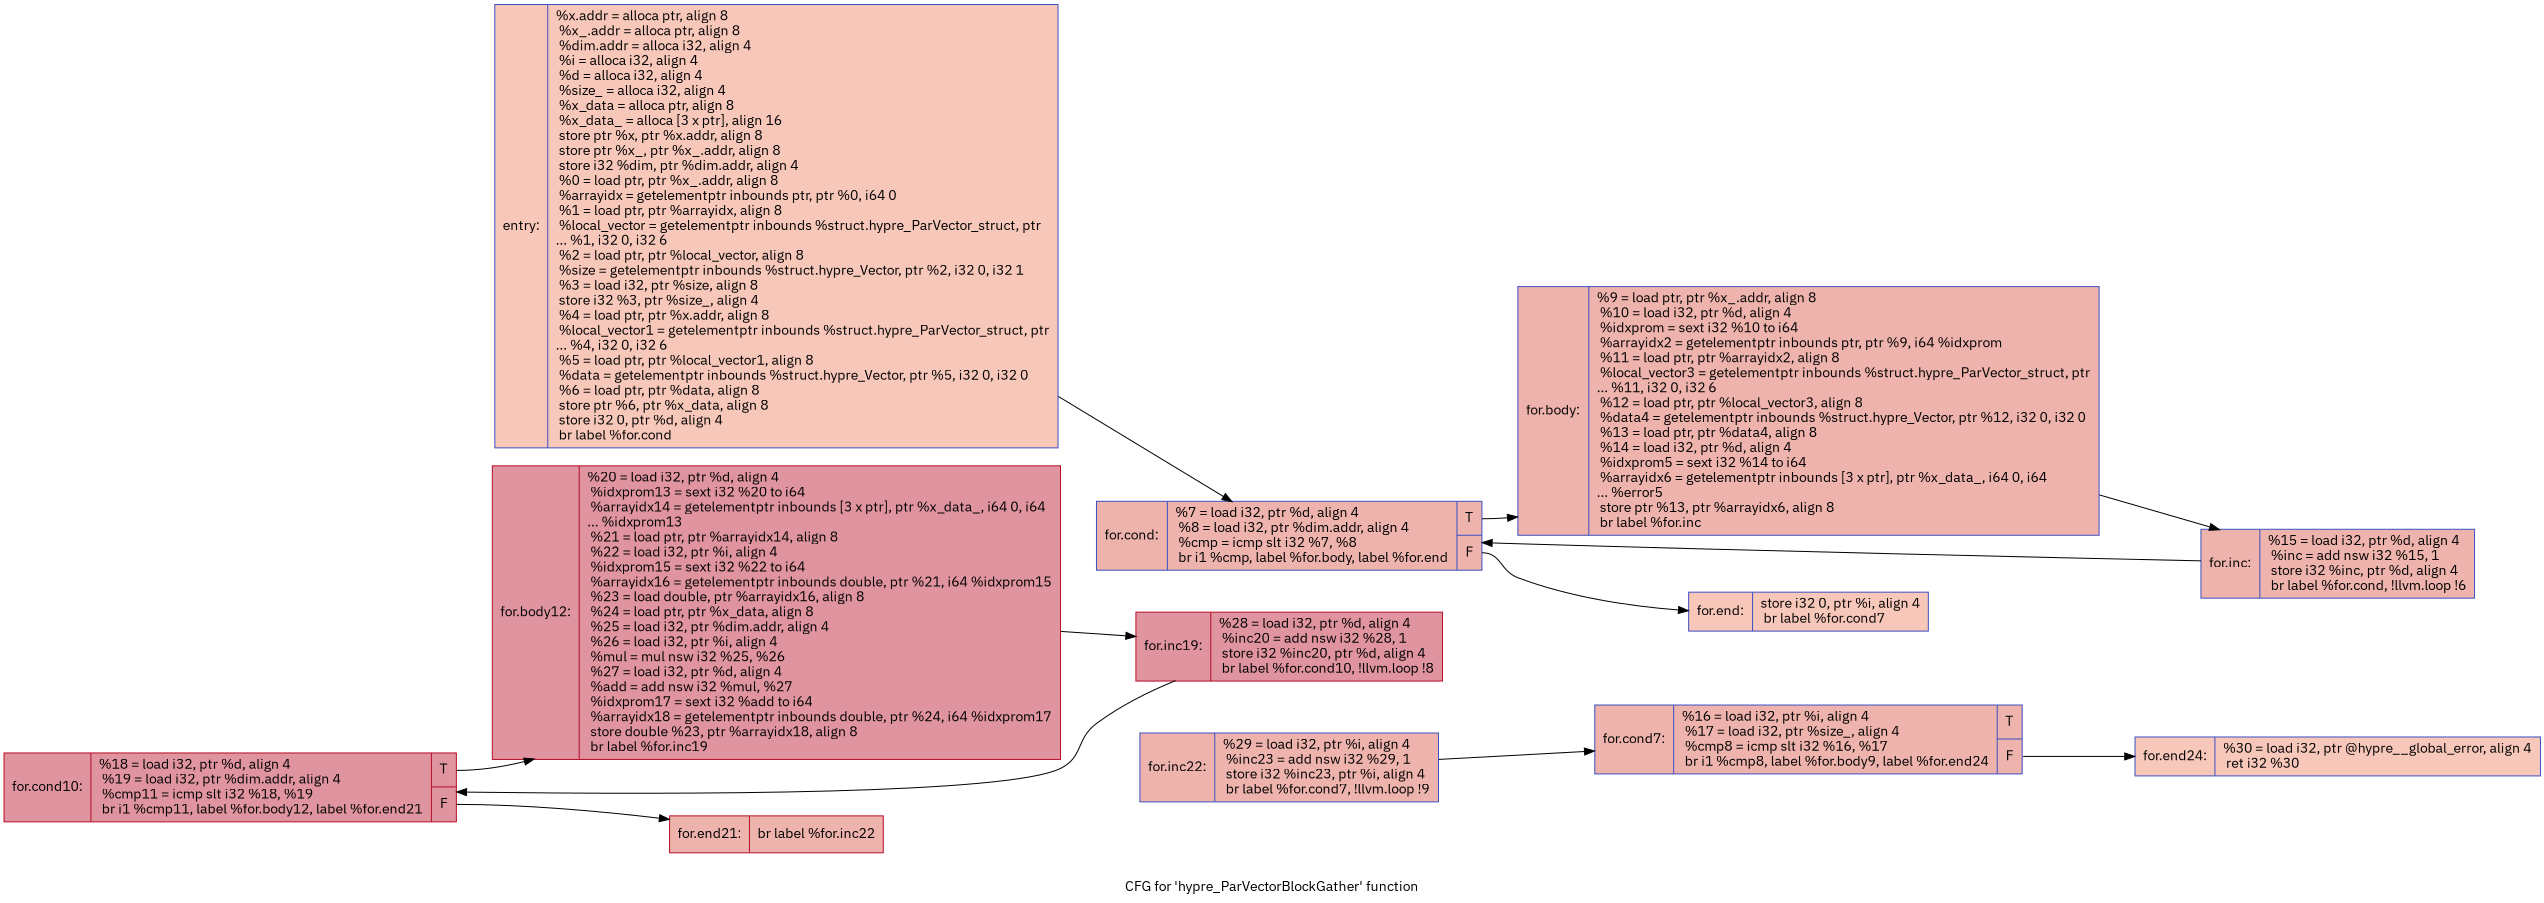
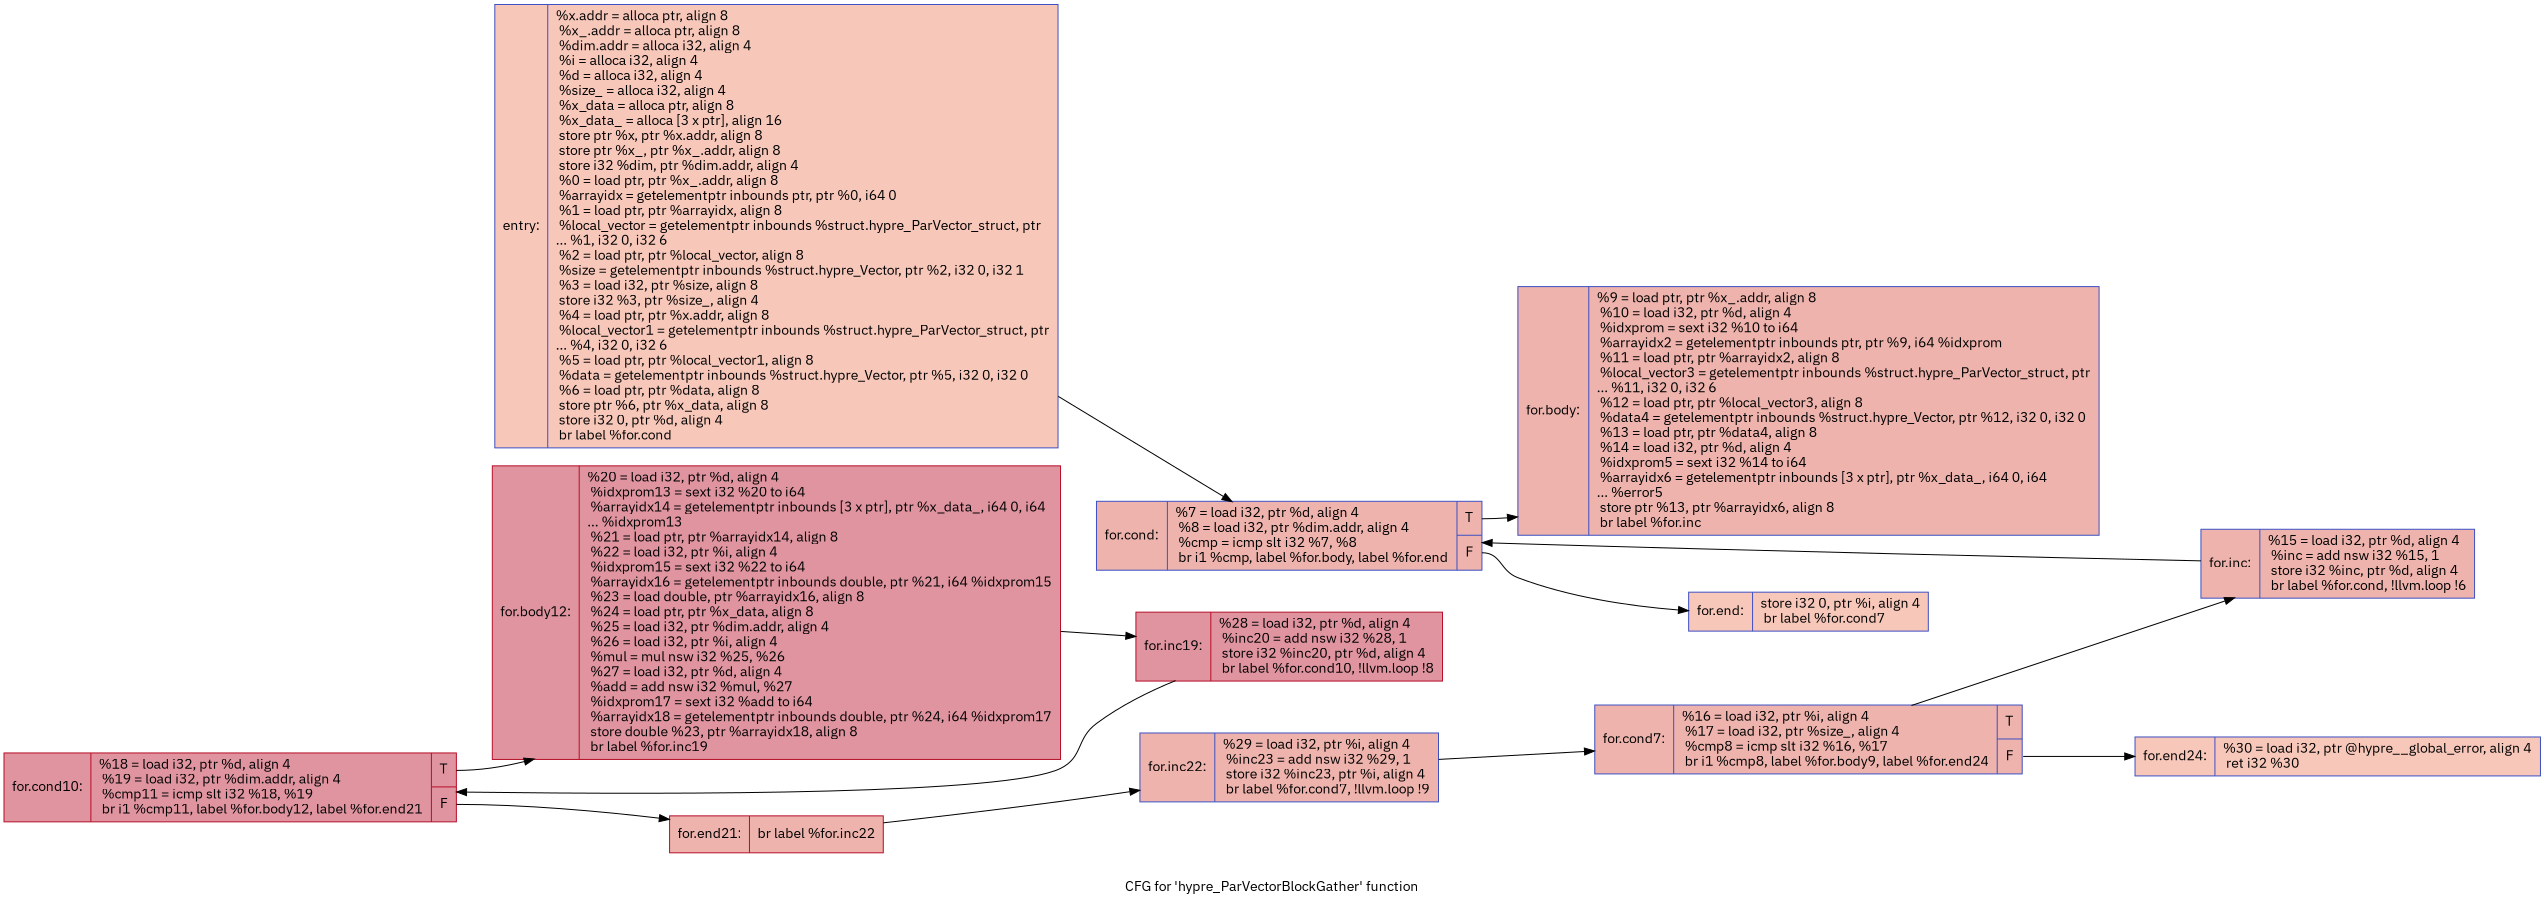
(2155, 511) -> (2068, 653)
none -> (1007, 808)
